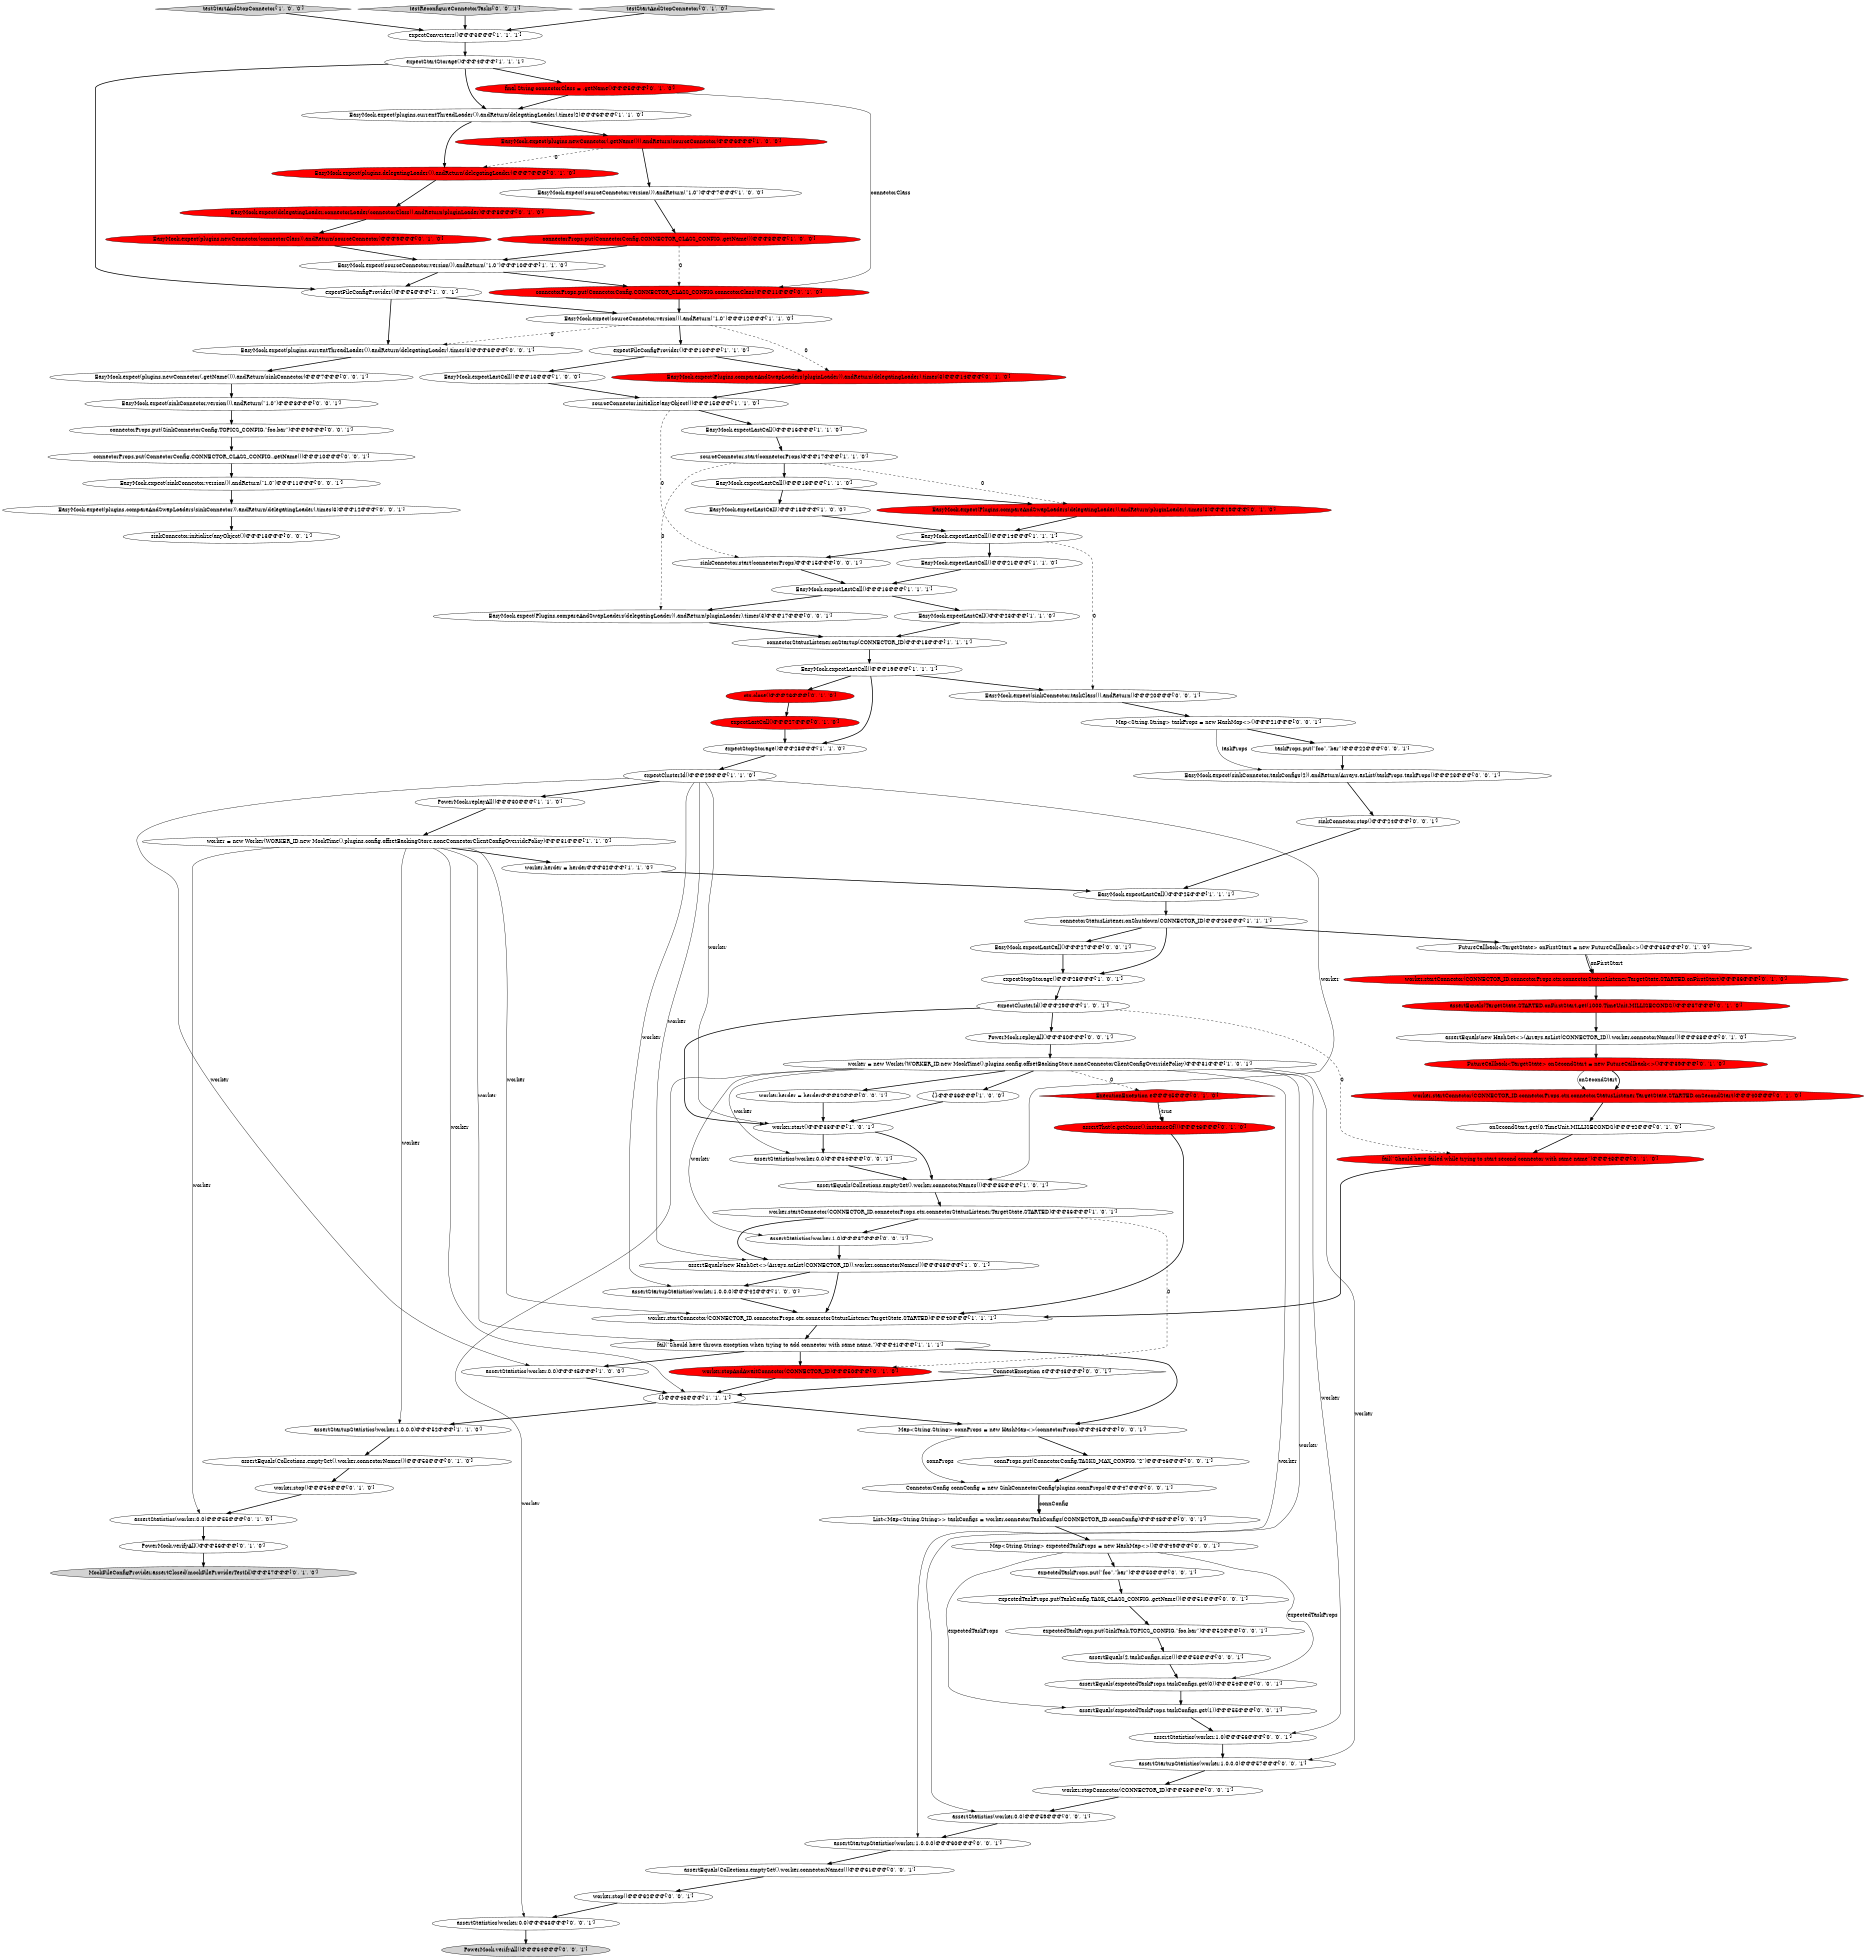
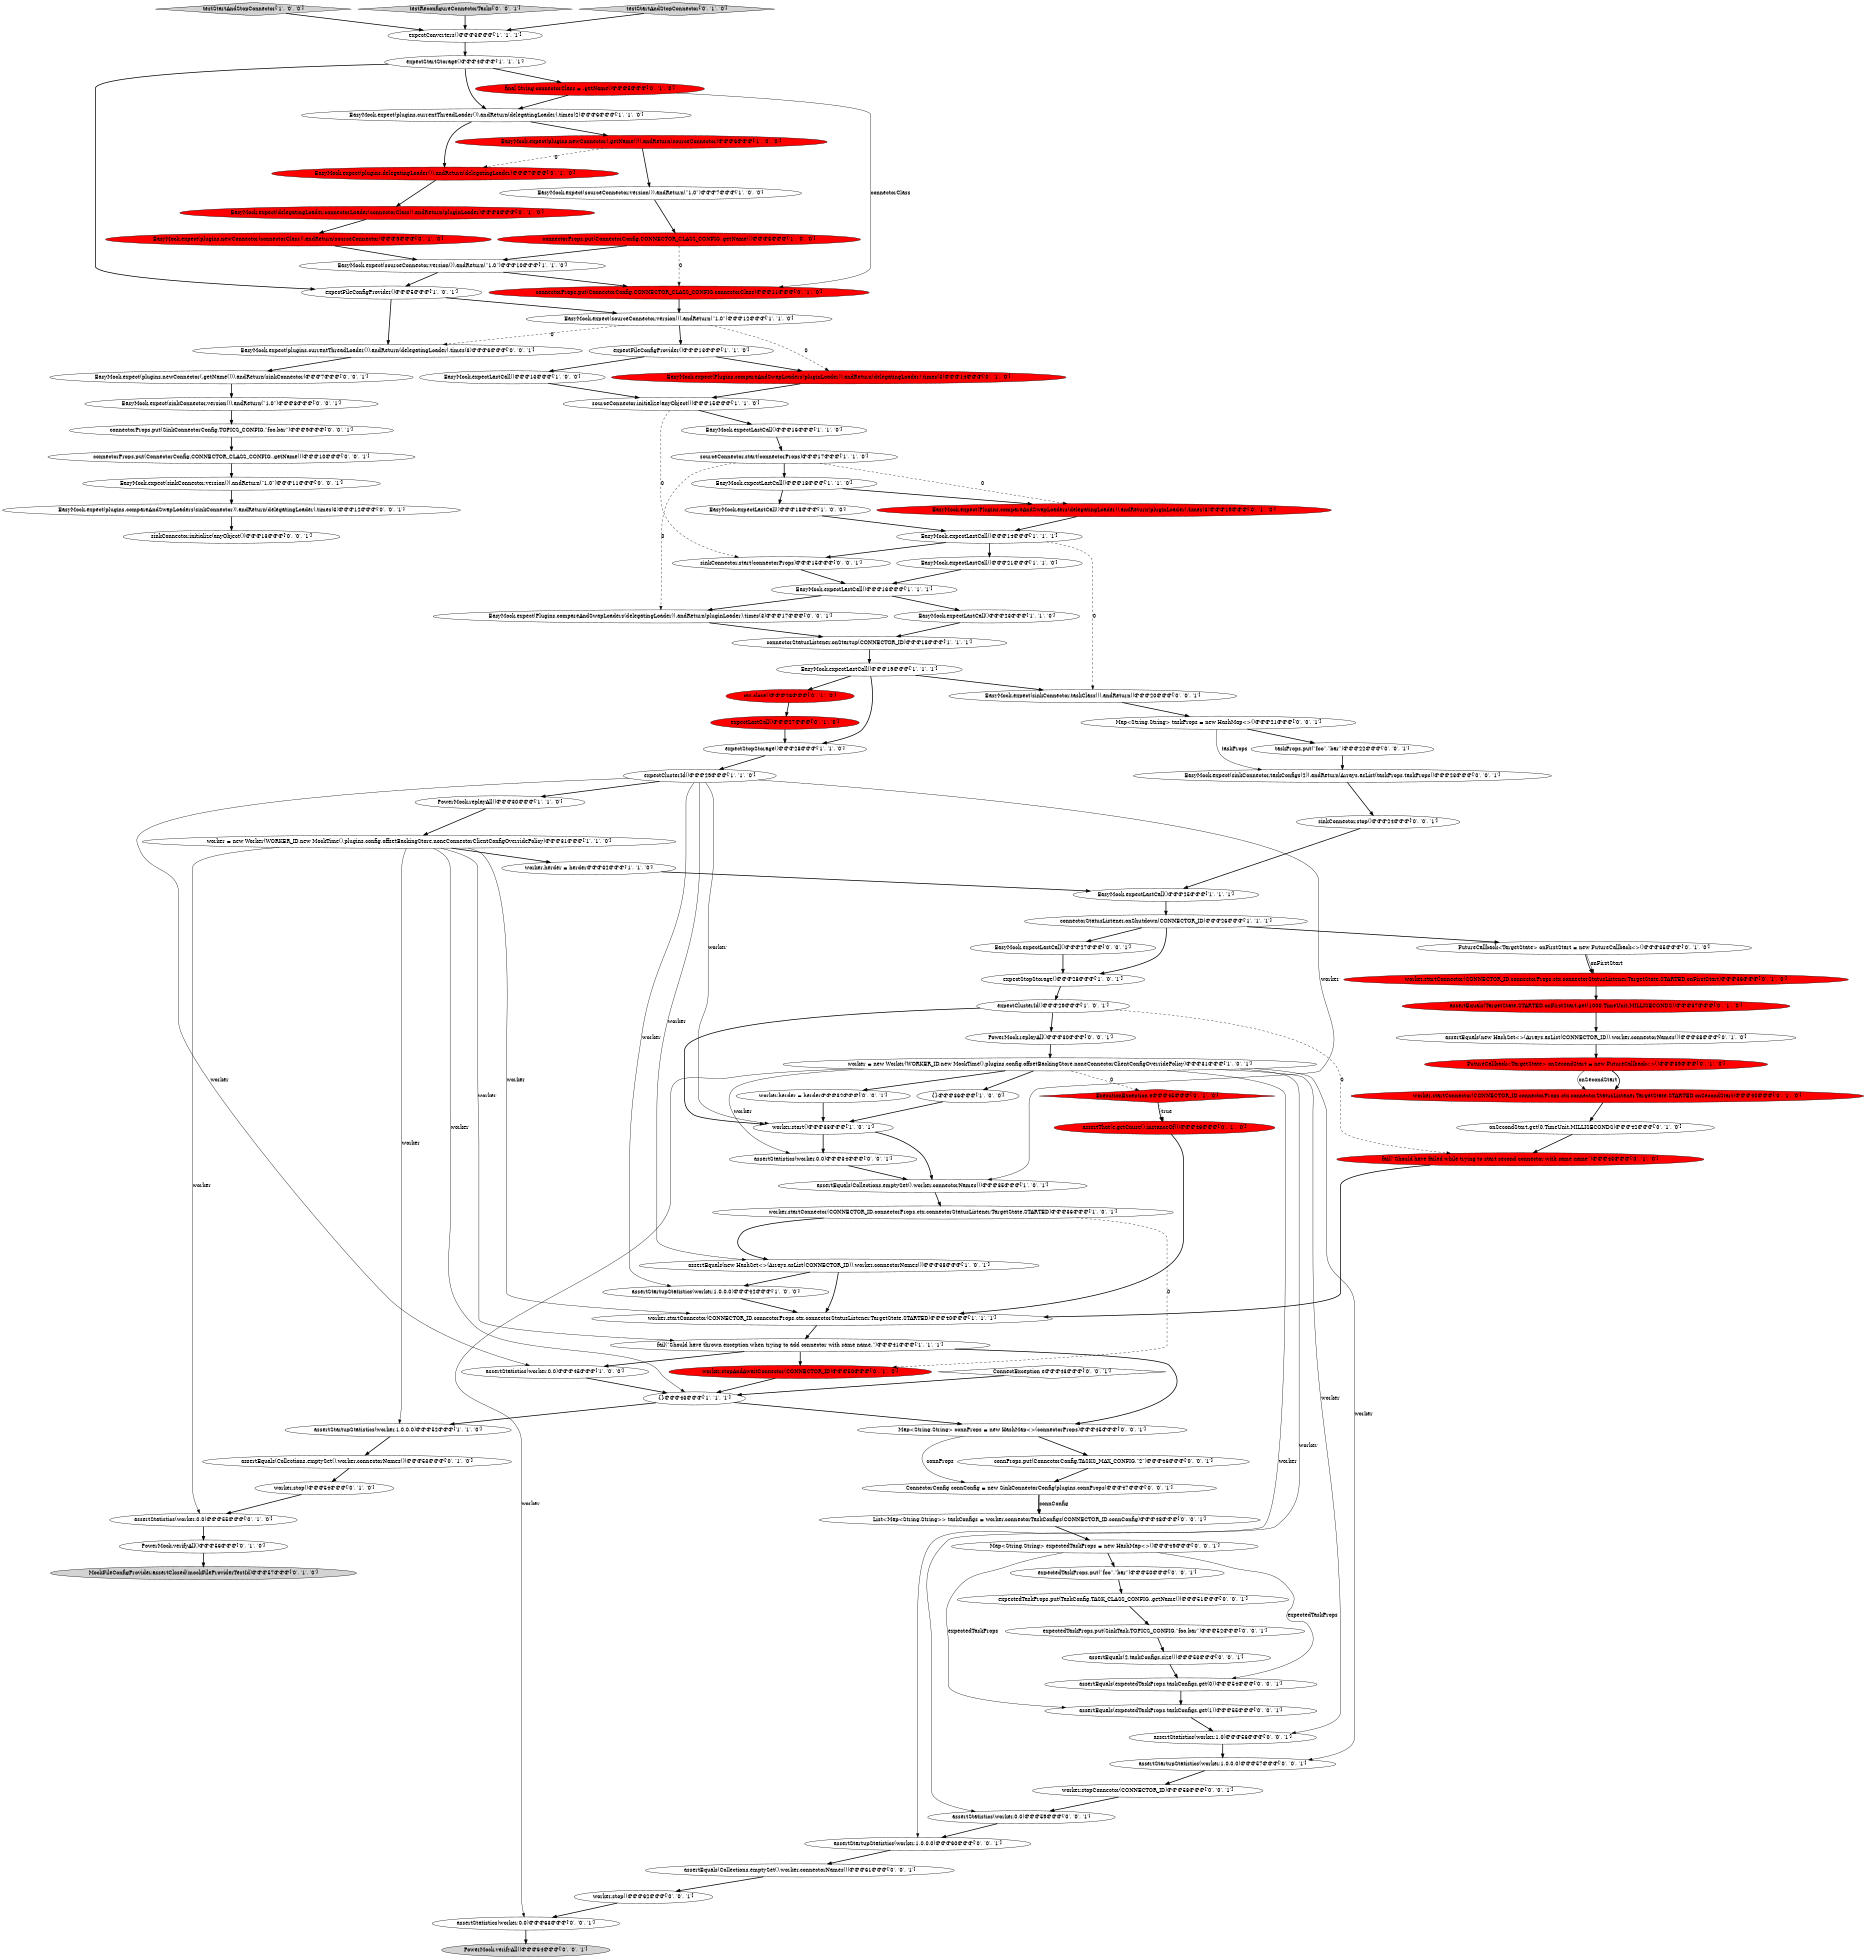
(839, 1239) -> none
